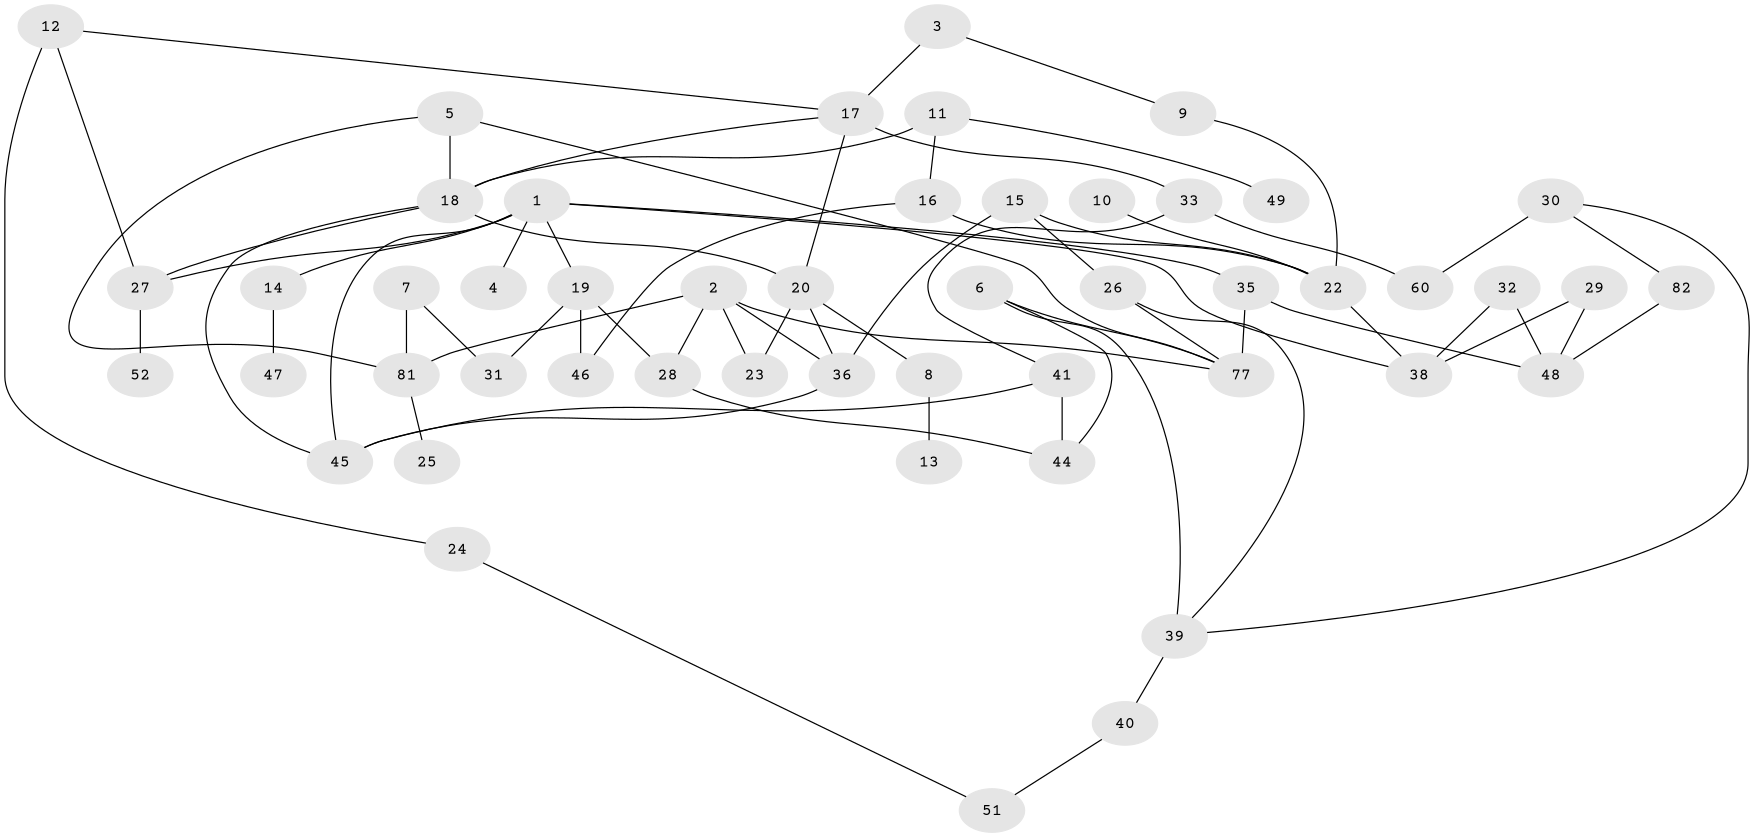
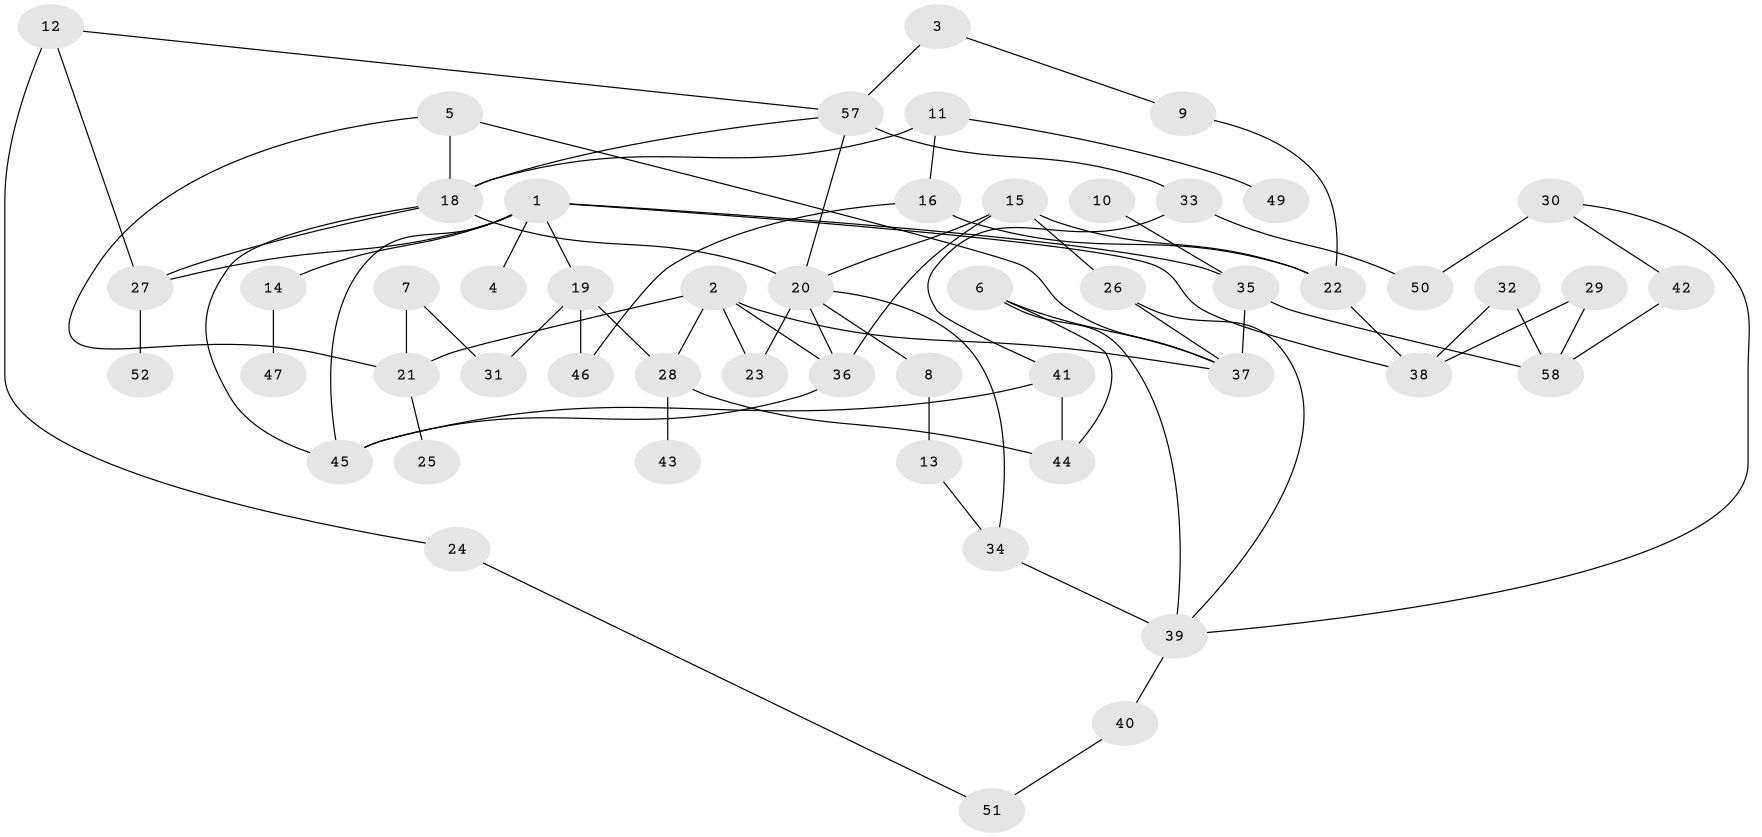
(850, 114) -> (850, 114)
(1195, 239) -> (1157, 234)
none -> (909, 246)
(1420, 288) -> (1420, 288)
(1682, 288) -> (1682, 288)
(406, 375) -> (406, 375)
(1241, 375) -> (1241, 375)
(1551, 375) -> (1551, 375)
none -> (668, 462)
none -> (996, 549)
